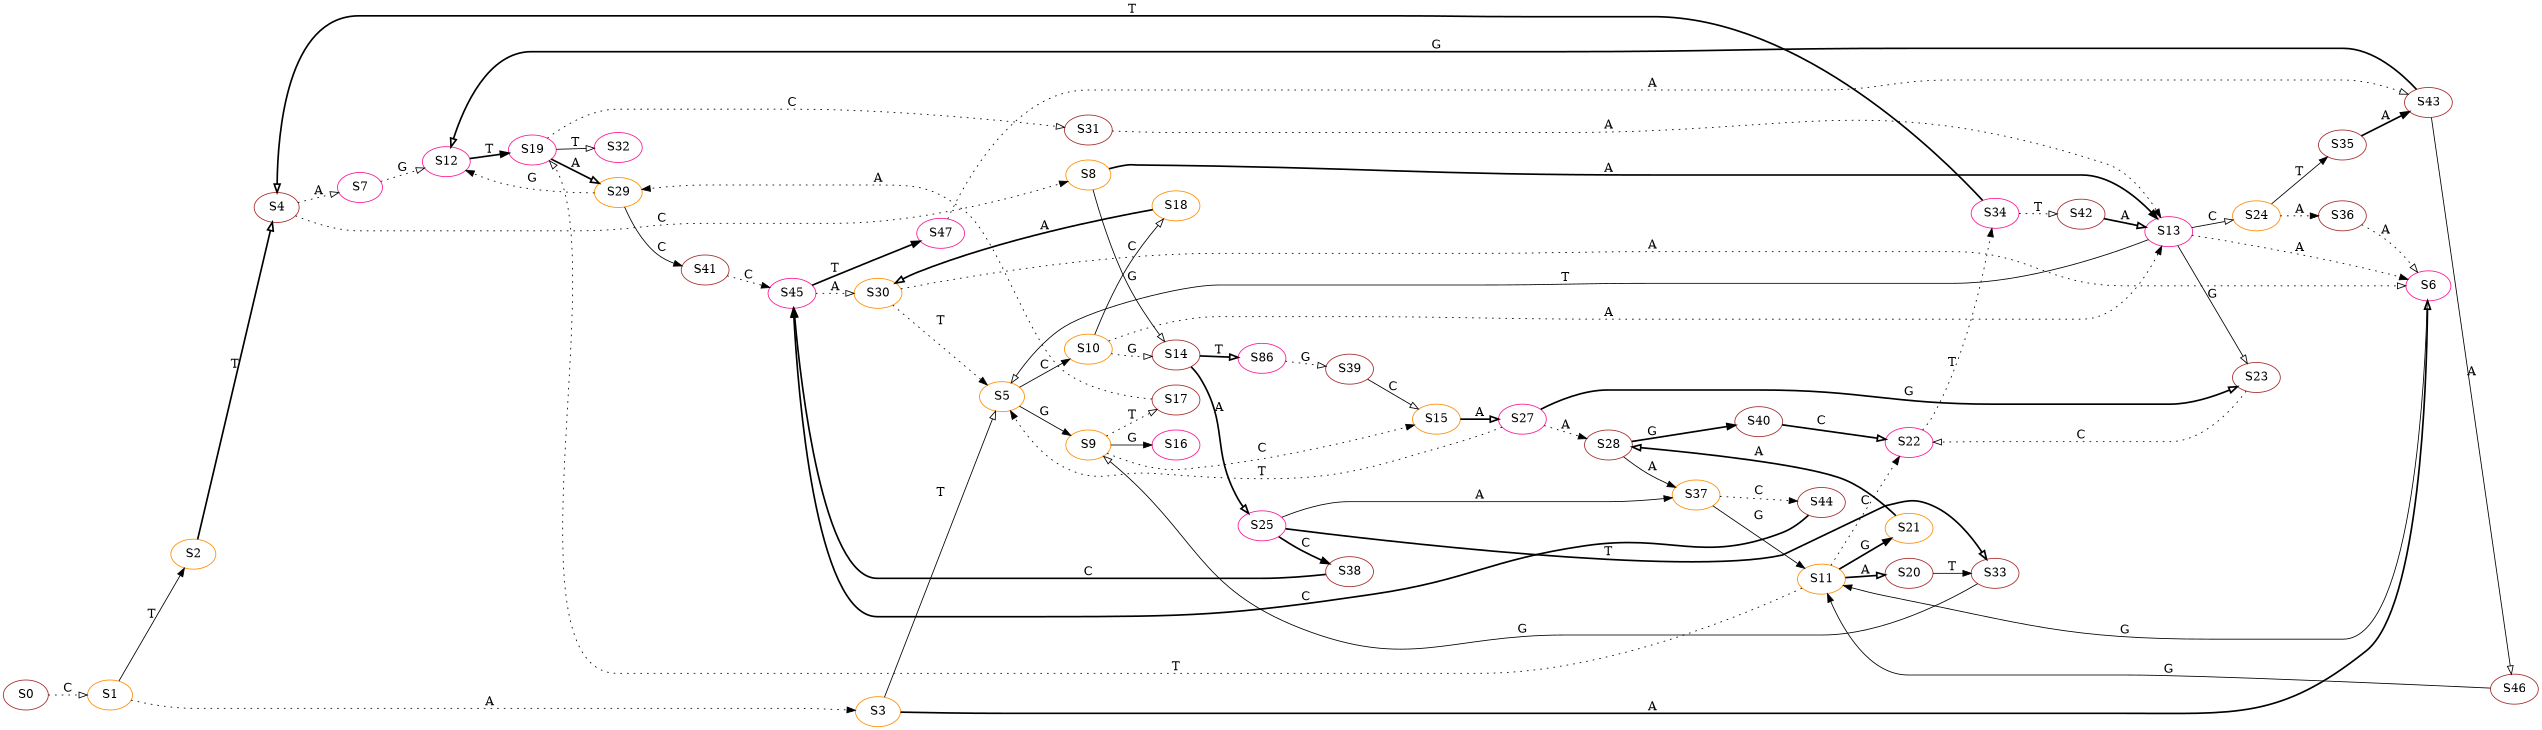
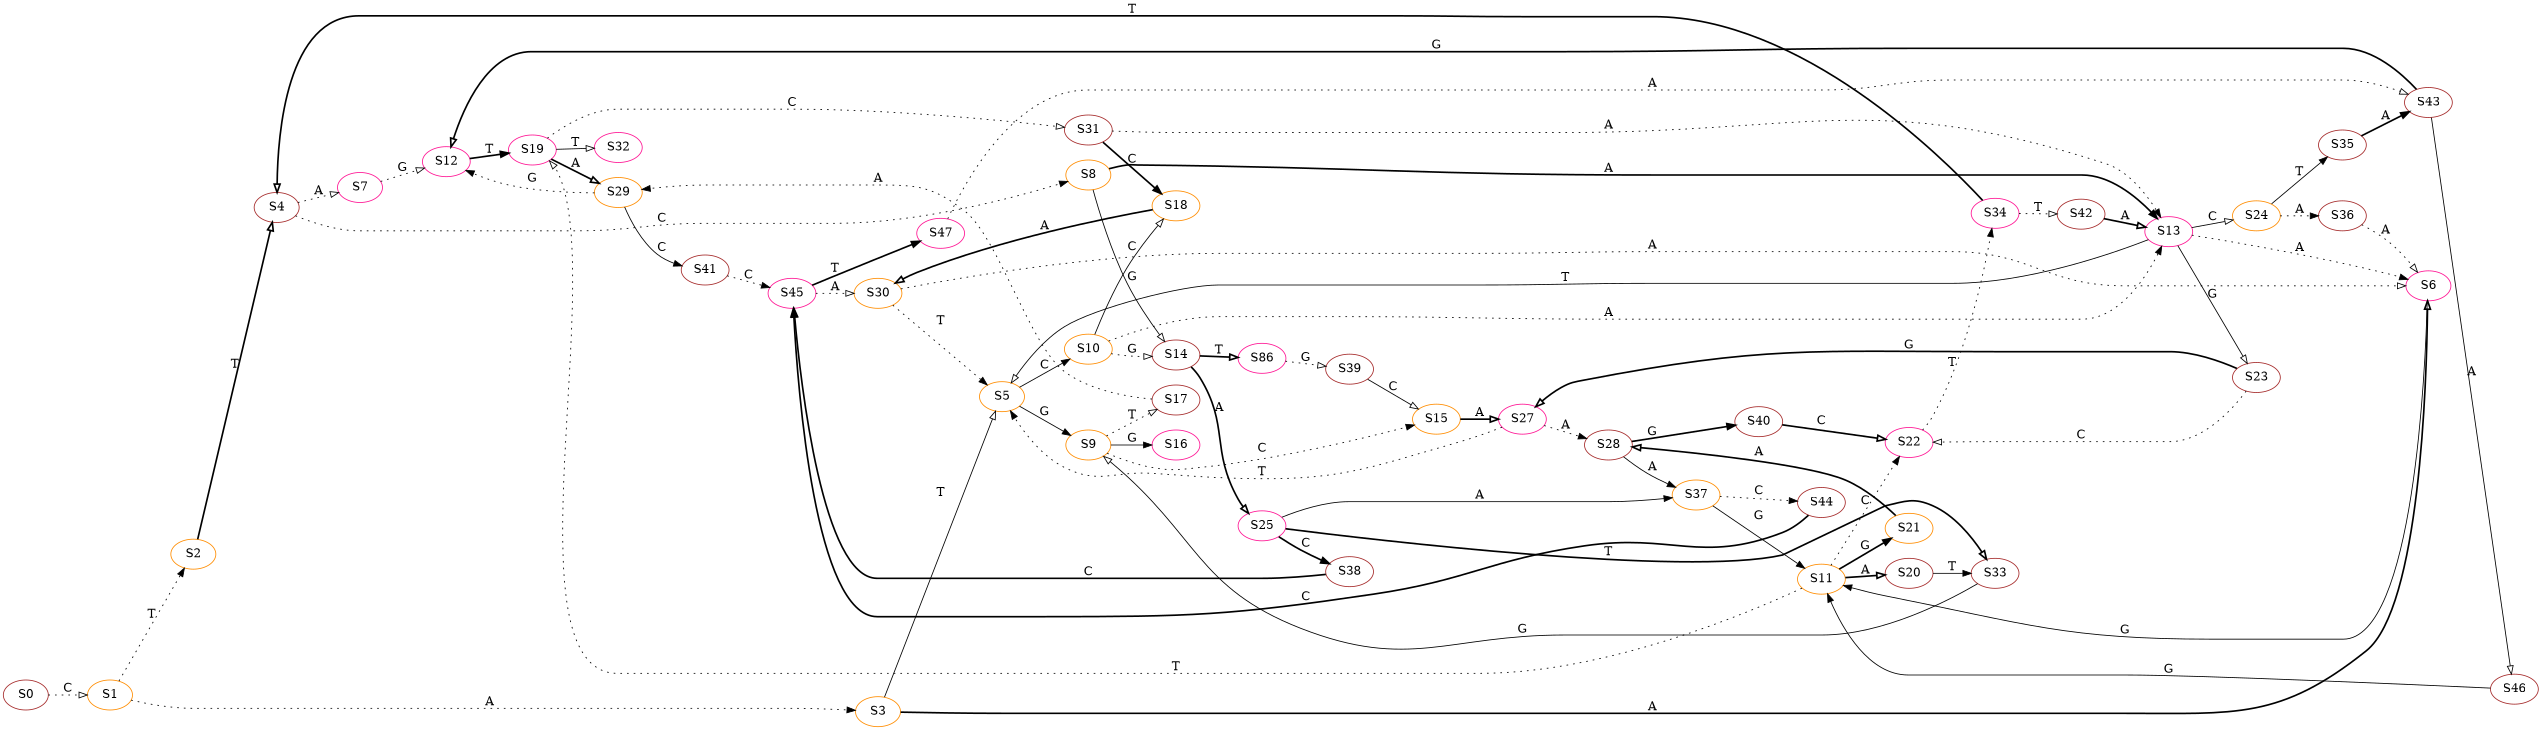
none -> (1122, 159)
(1884, 398) -> (1887, 351)
(150, 628) -> (150, 628)
